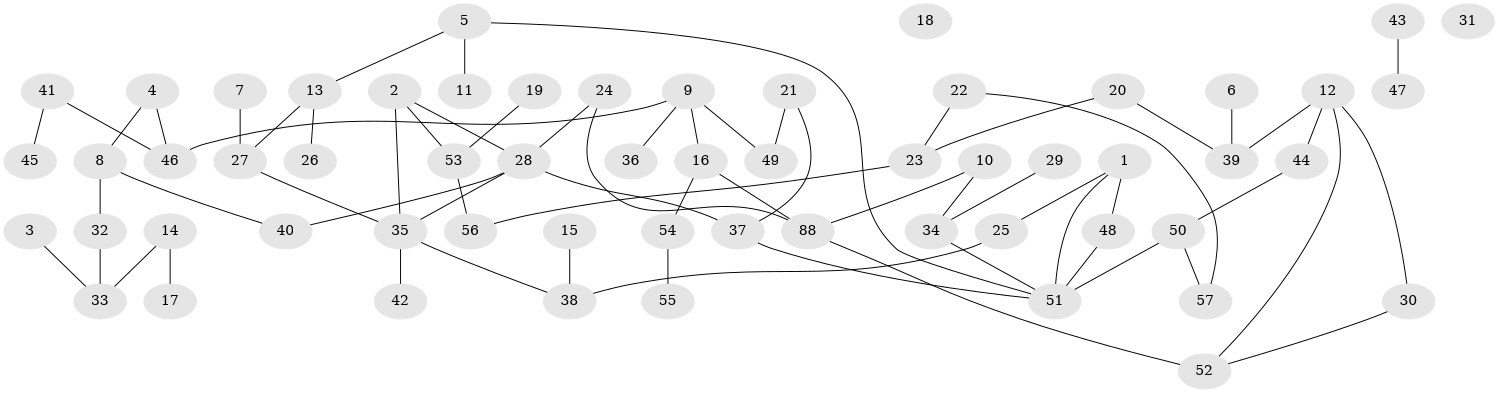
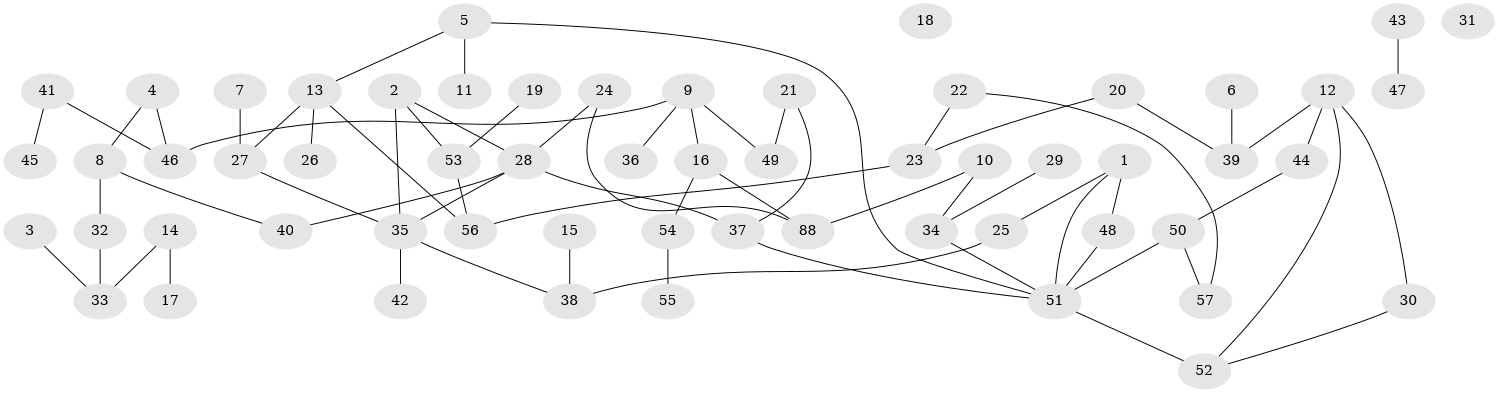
none -> (390, 158)
(1002, 312) -> (1130, 336)
